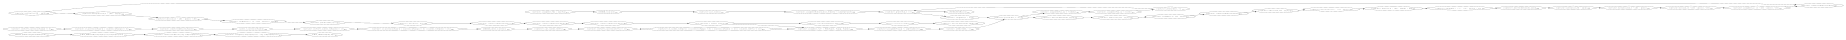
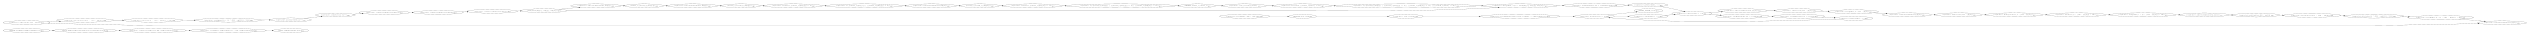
none -> (741, 6)
